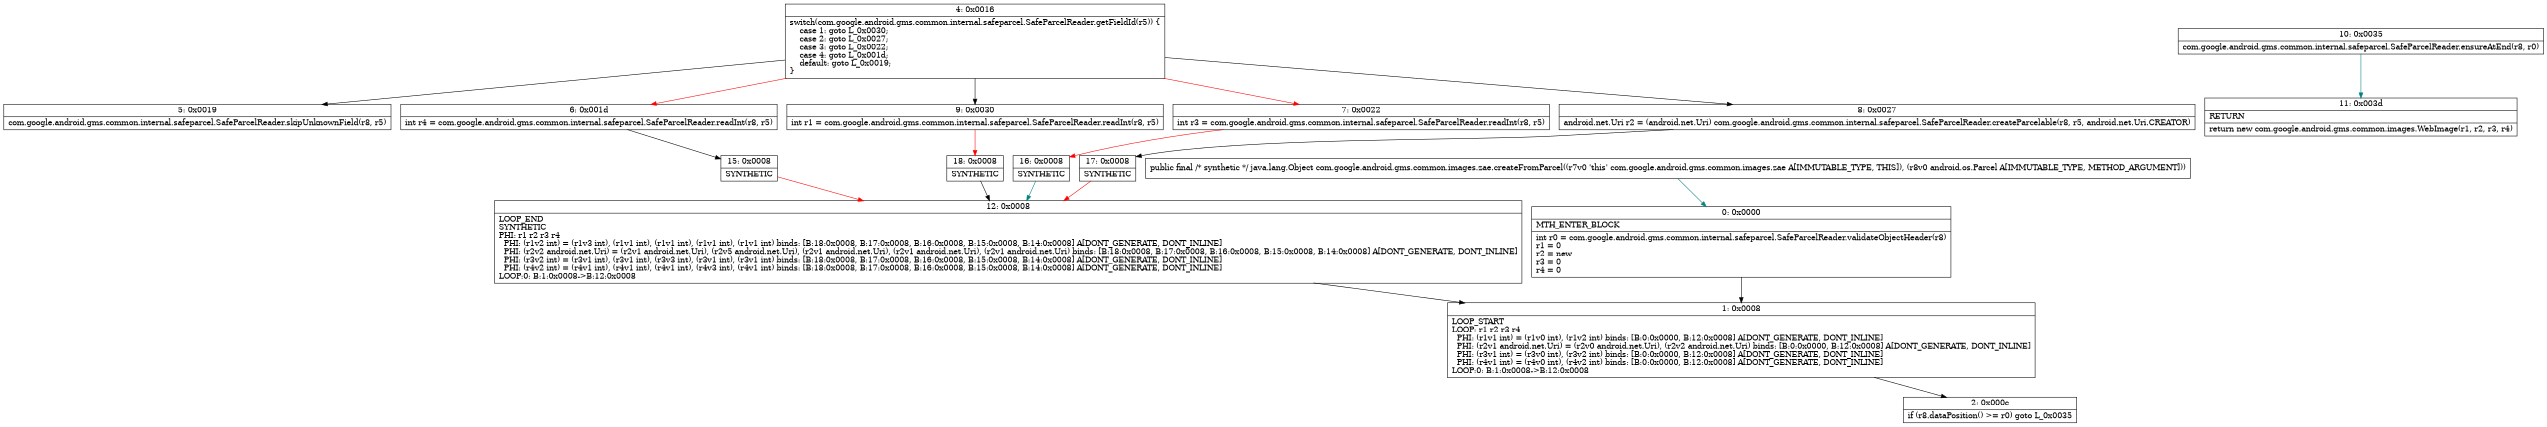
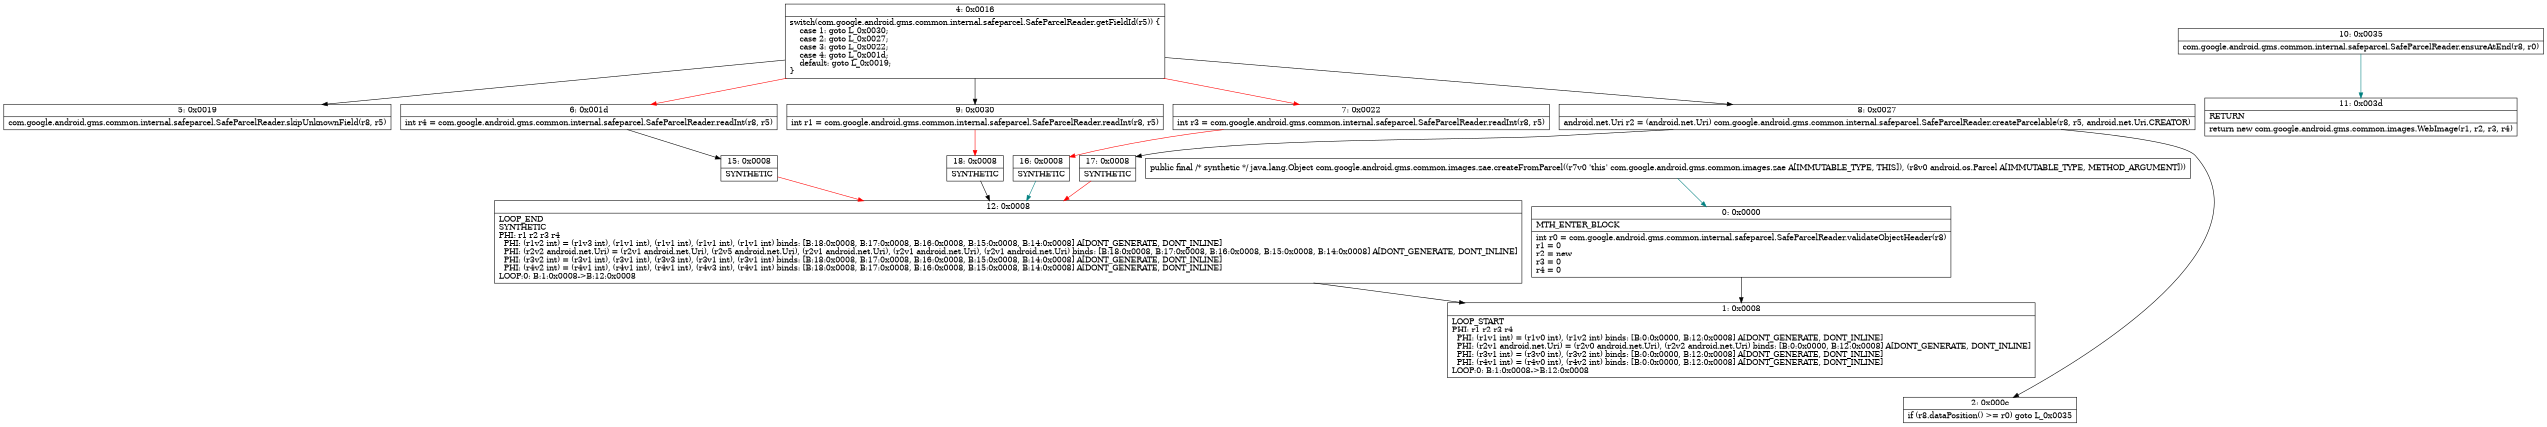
(1487, 330) -> (1484, 330)
(1908, 387) -> (2199, 247)
